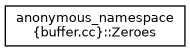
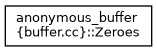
(95, 26) -> (79, 26)
